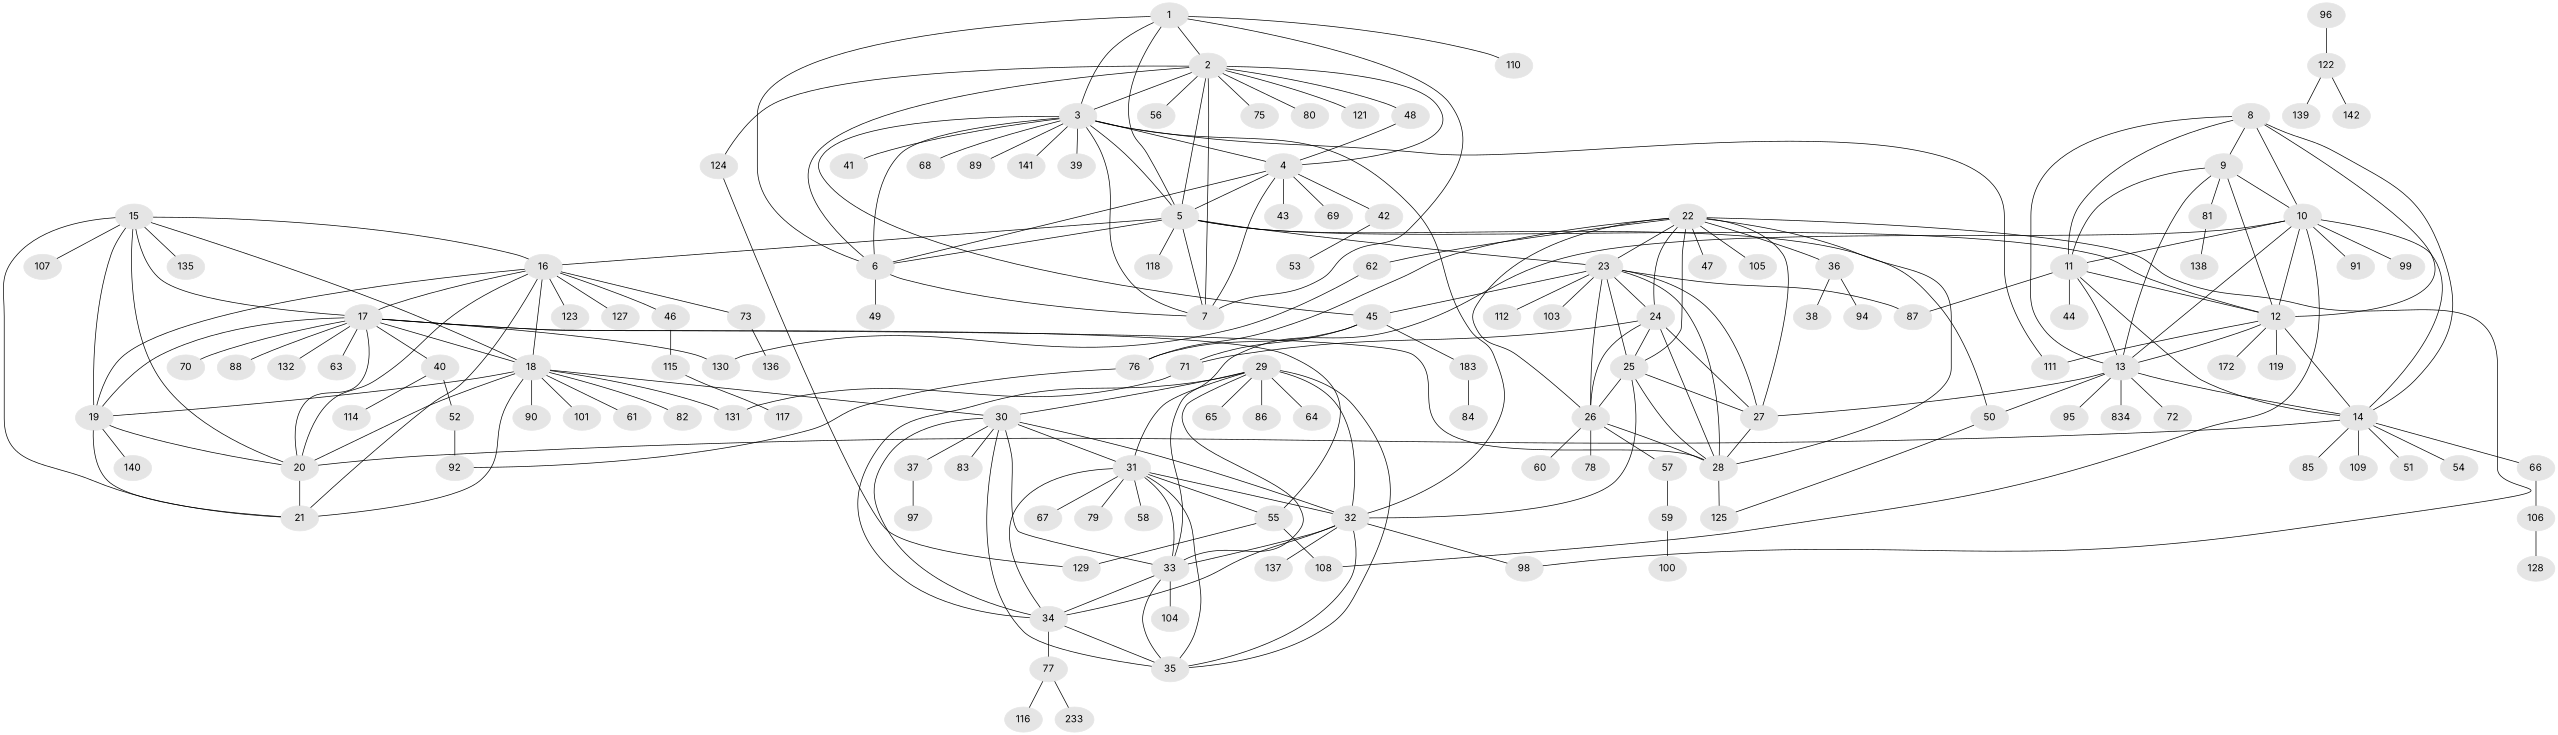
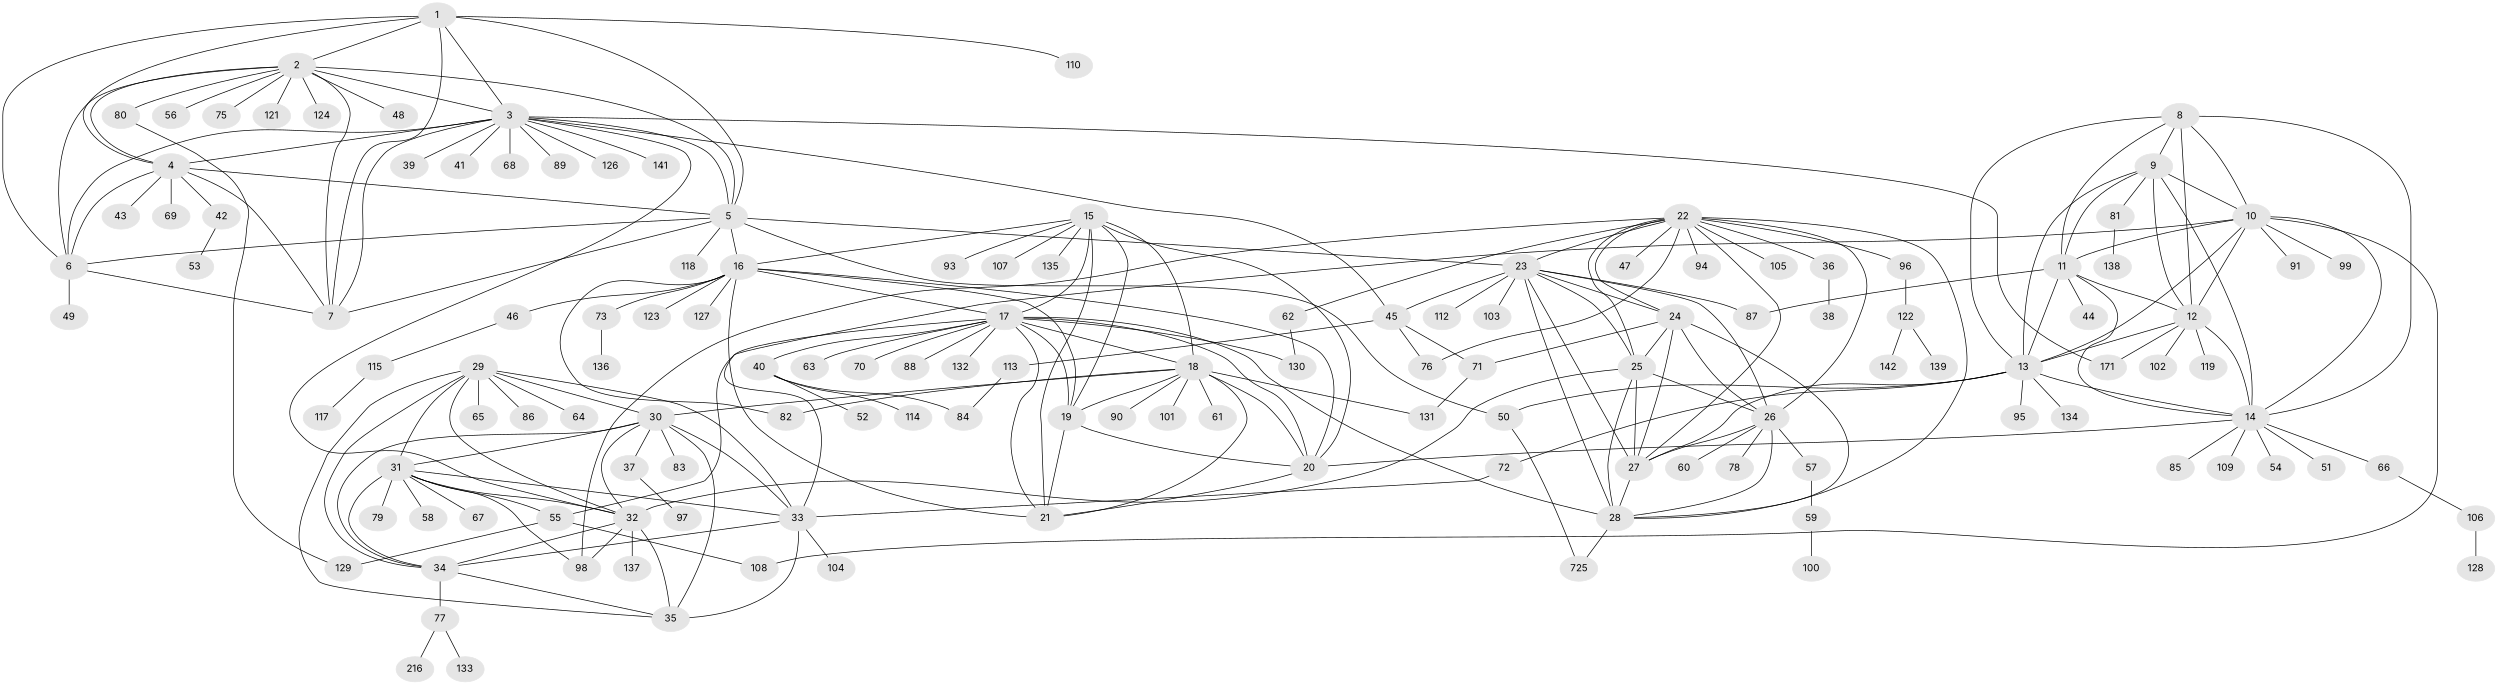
(1348, 143) -> (197, 53)
none -> (611, 166)
(1734, 233) -> none
none -> (1797, 235)
none -> (950, 267)
none -> (2223, 286)
(1847, 290) -> (1692, 240)
(538, 317) -> (564, 362)
(1468, 367) -> (1011, 367)
(2050, 367) -> (2108, 367)
(2226, 367) -> (2158, 367)
none -> (861, 393)
none -> (1016, 414)
(2121, 418) -> (2070, 418)
(830, 427) -> (233, 335)
none -> (1707, 441)
(133, 468) -> none
(455, 468) -> none
(1719, 518) -> (1579, 569)
(1195, 550) -> (498, 503)
(1229, 555) -> (1069, 503)
(1023, 720) -> (415, 669)
(1074, 720) -> (465, 669)
